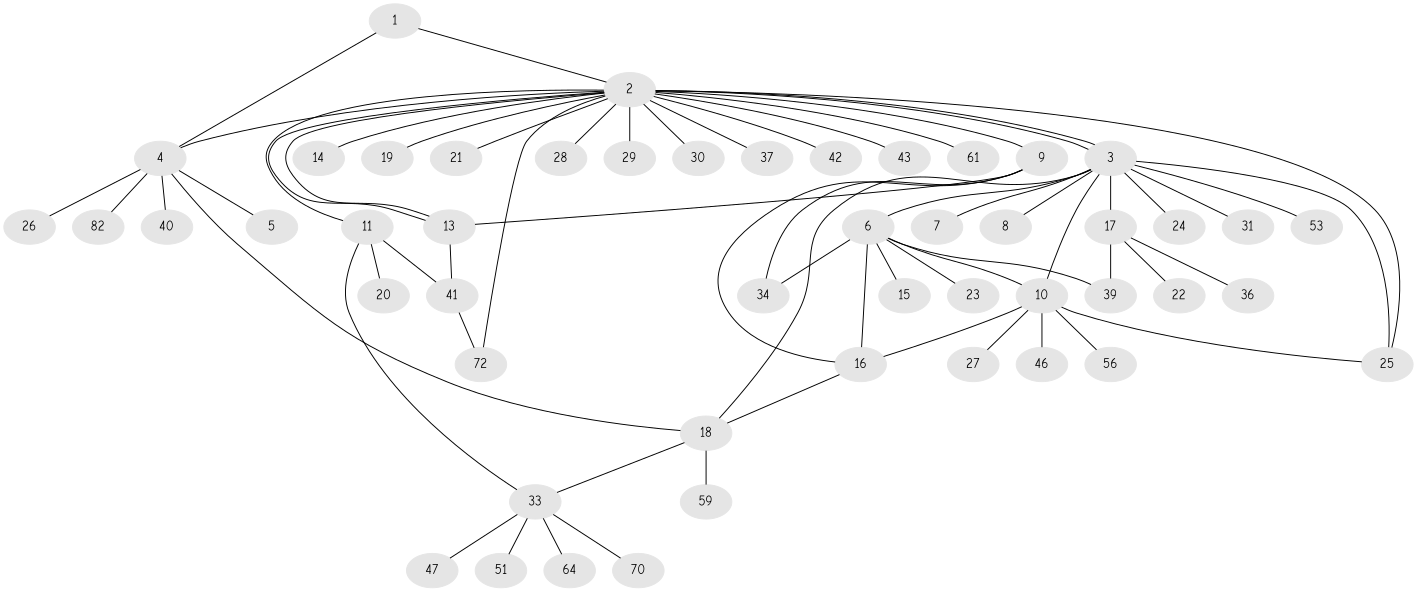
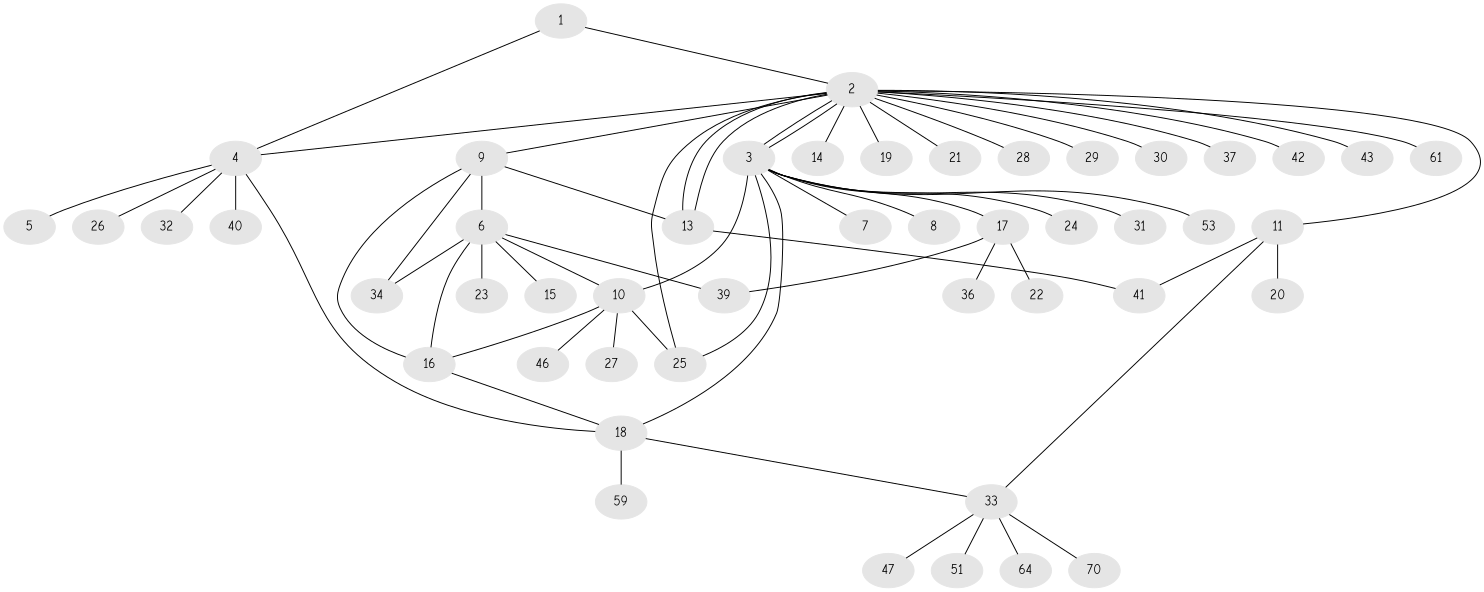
(989, 193) -> (482, 193)
(98, 227) -> (167, 227)
(481, 364) -> none
(1111, 364) -> none
